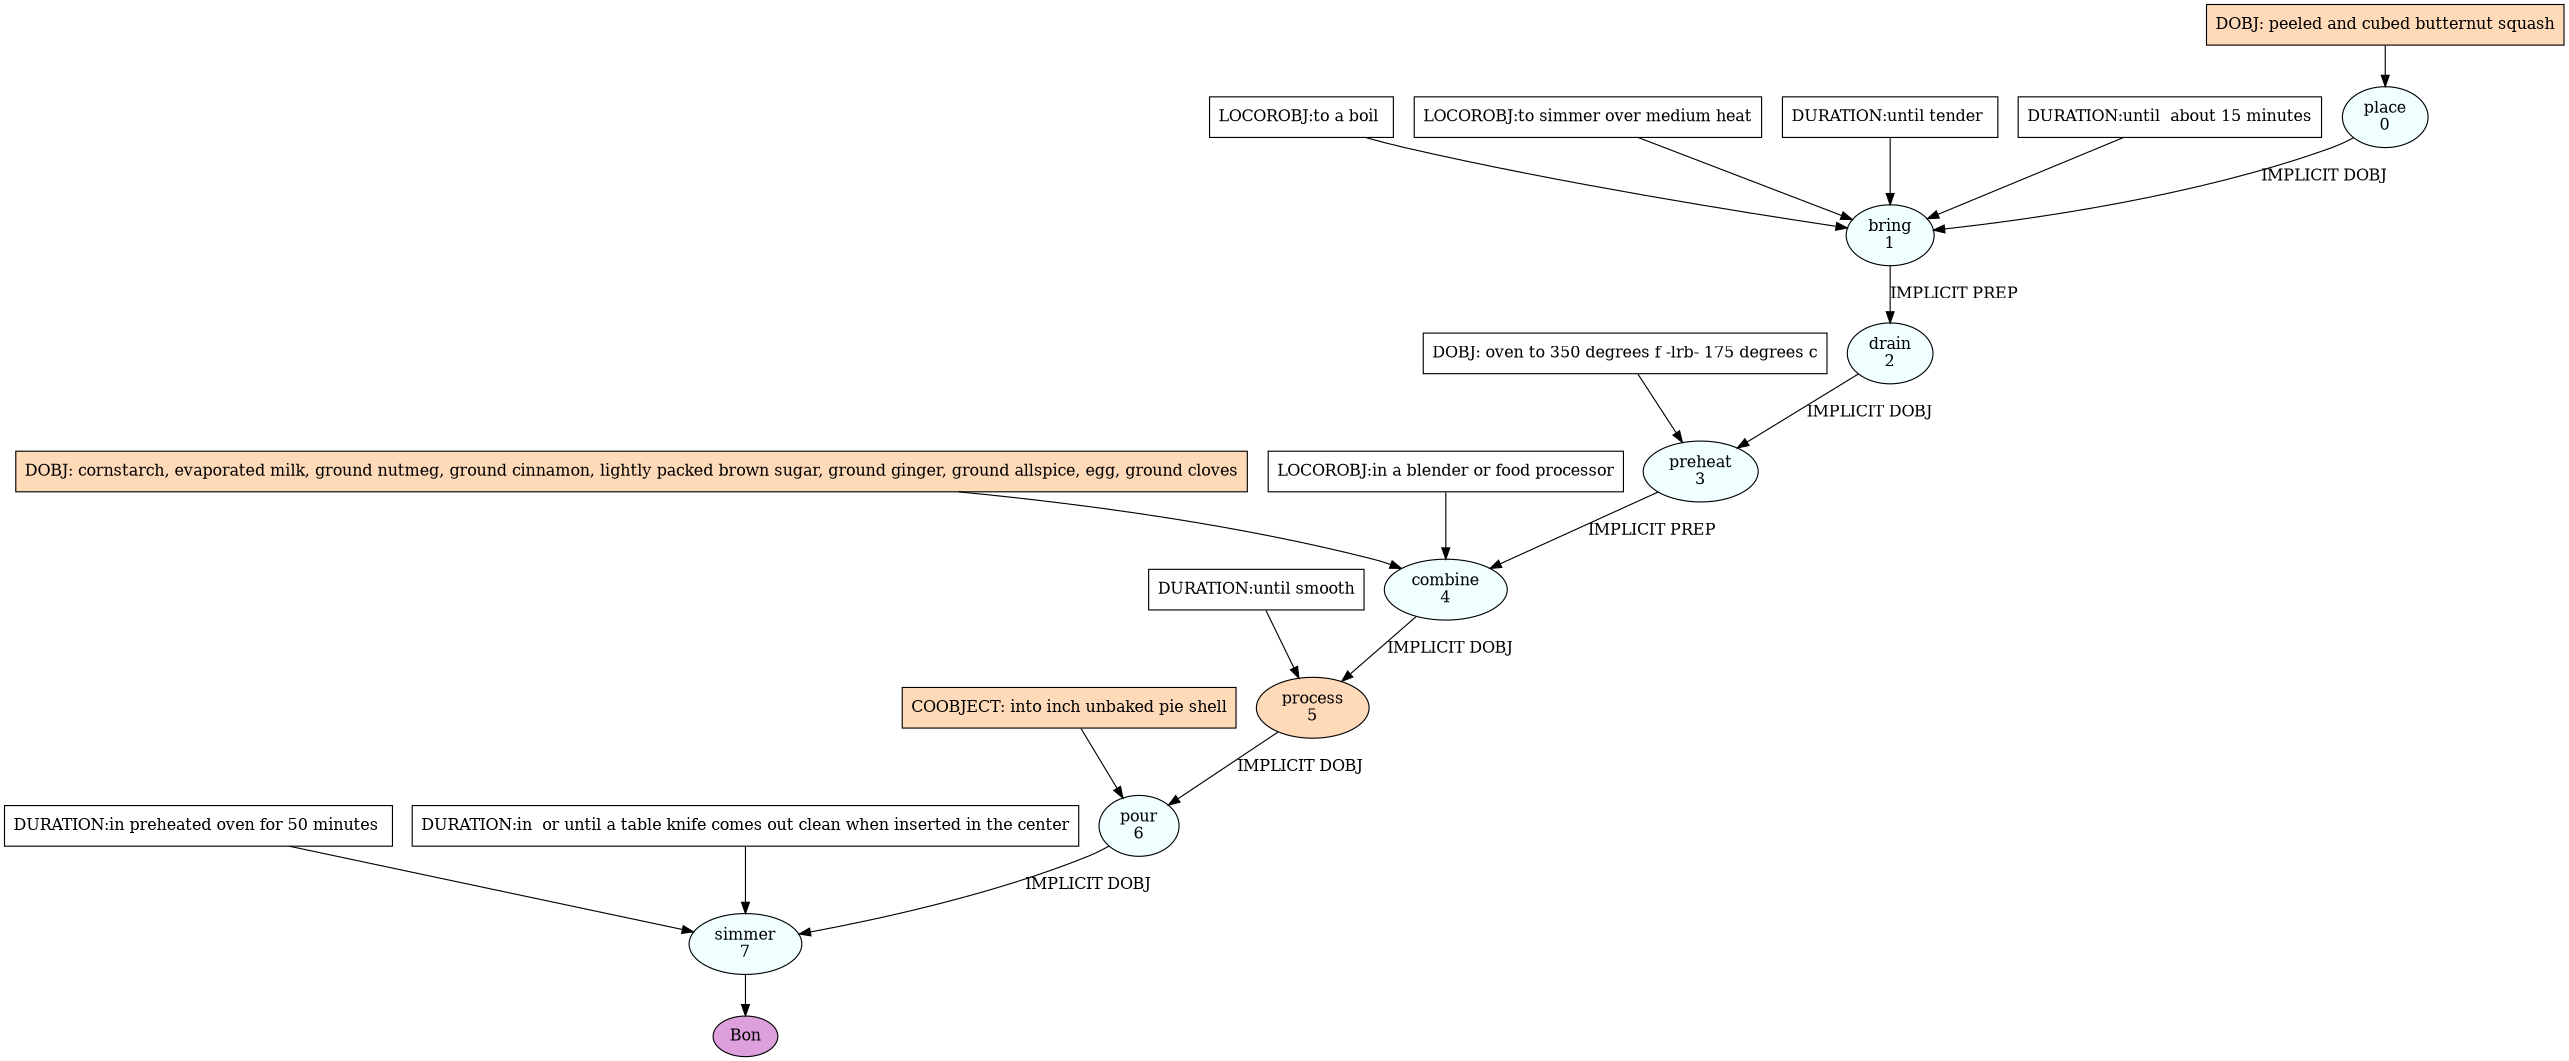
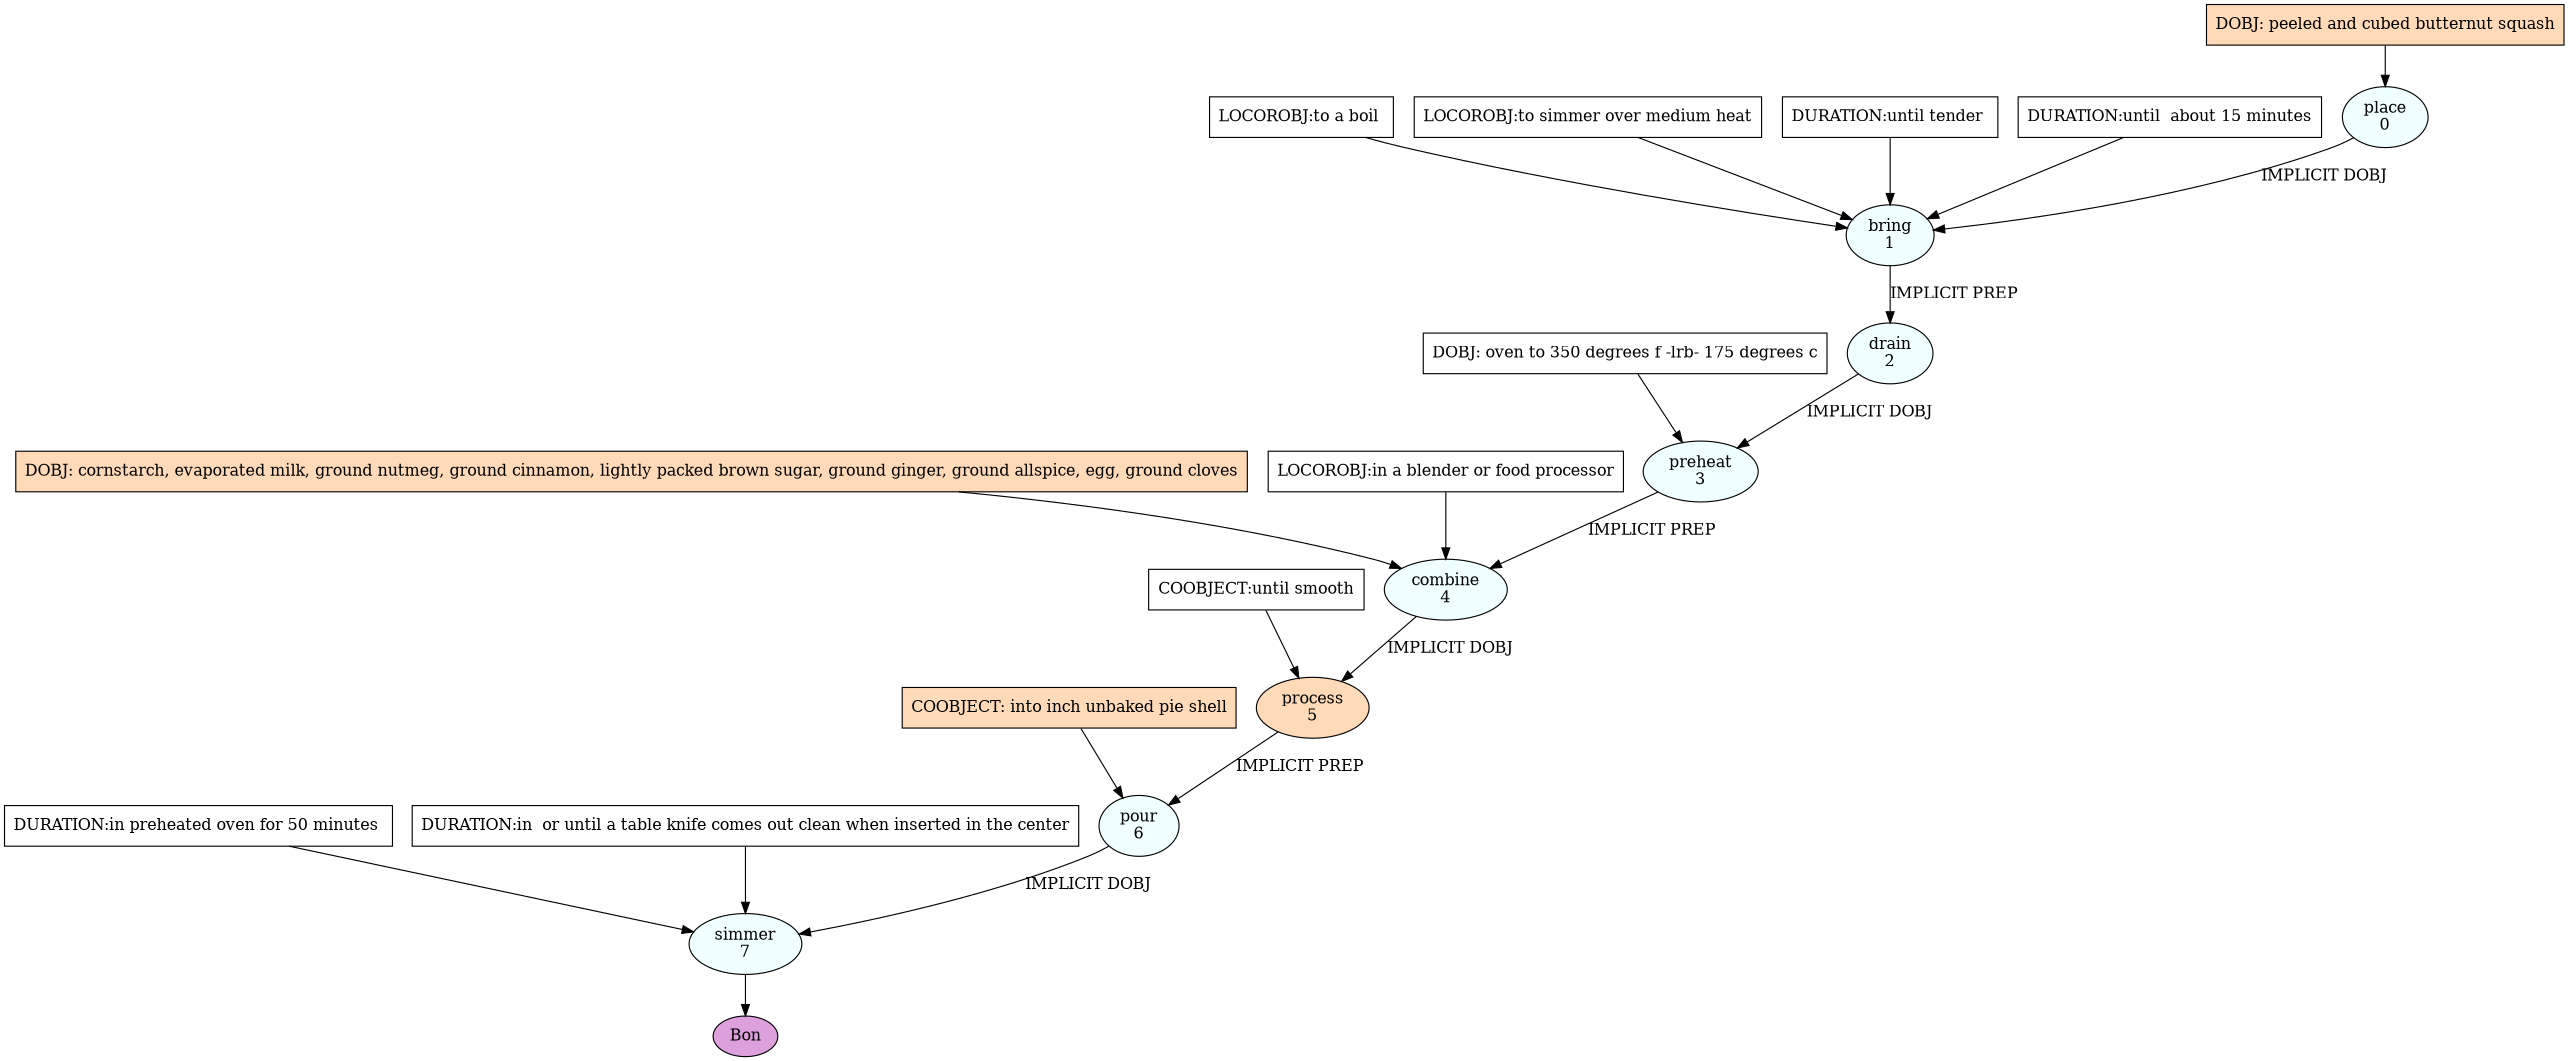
(1256, 590) -> (1256, 590)
(1300, 767) -> (1300, 767)
